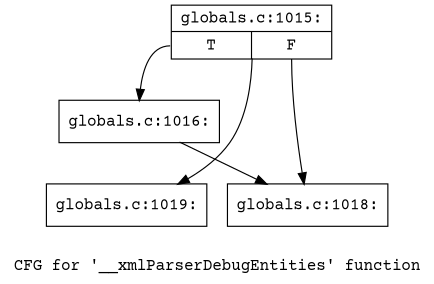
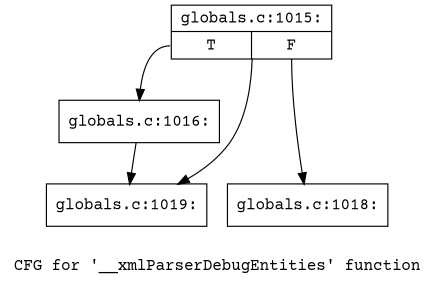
(222, 163) -> (134, 158)
